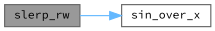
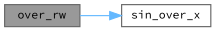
(42, 16) -> (42, 16)
